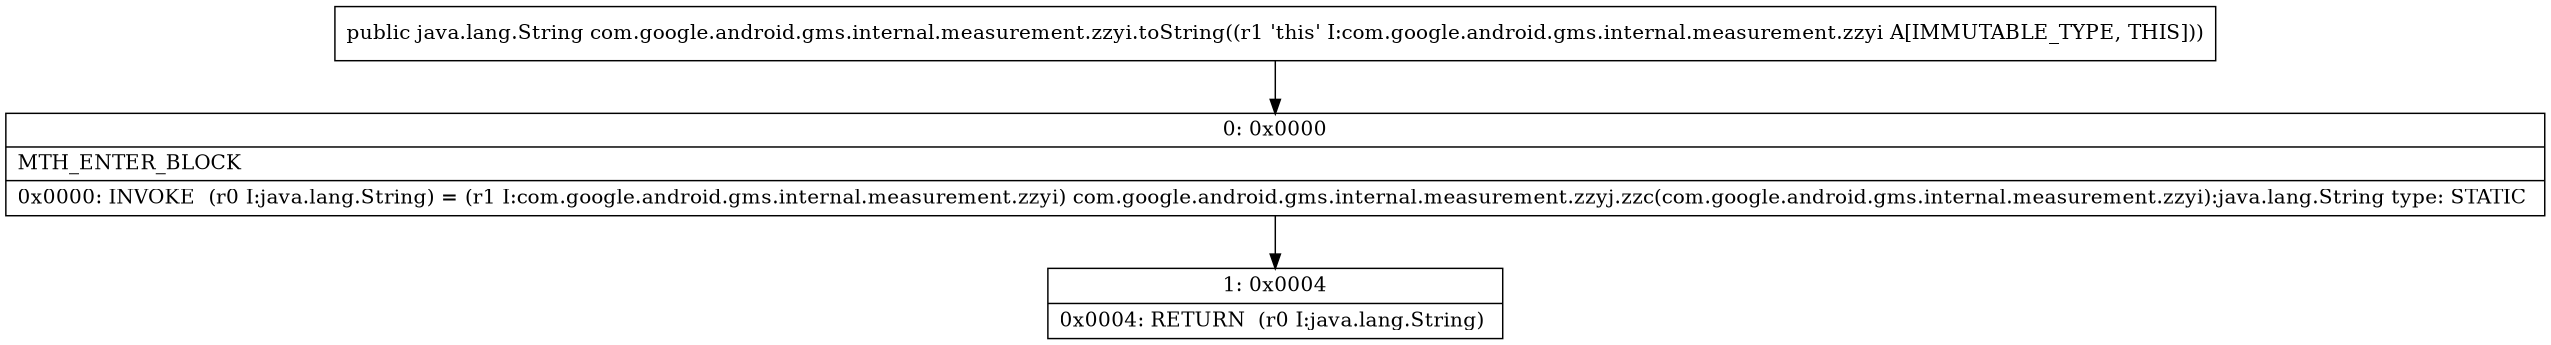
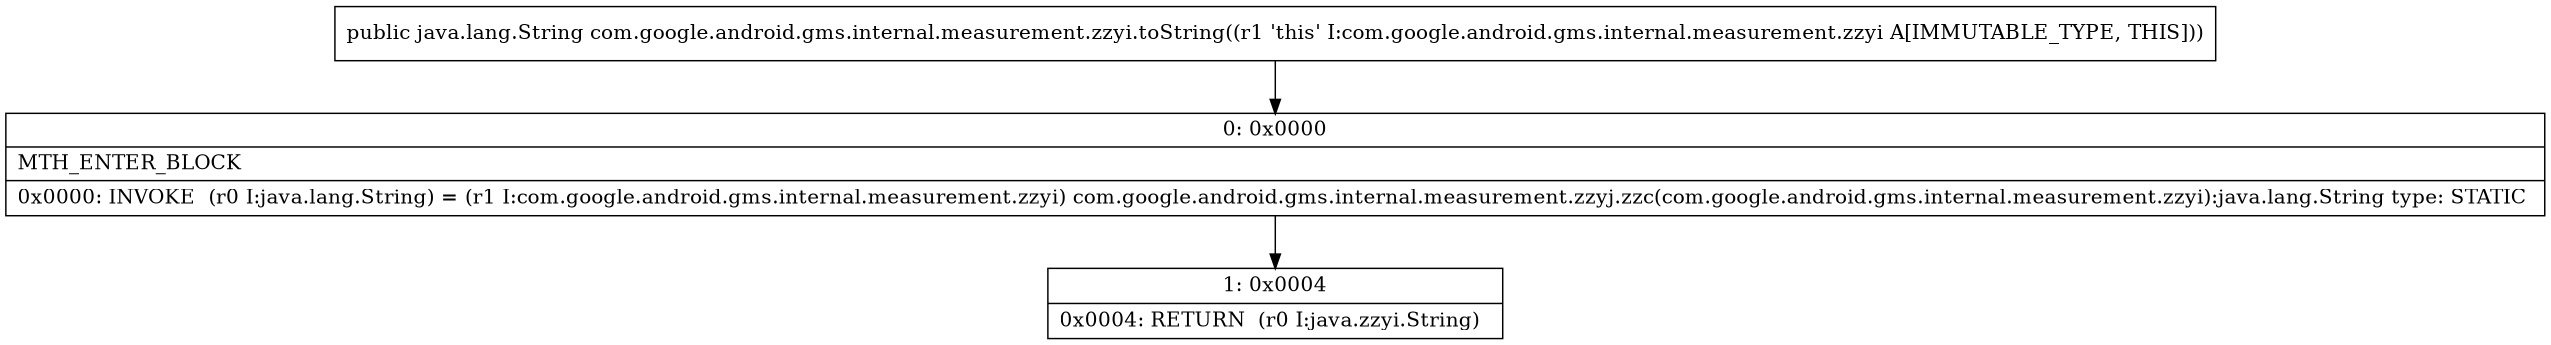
(1275, 320) -> (1273, 320)
